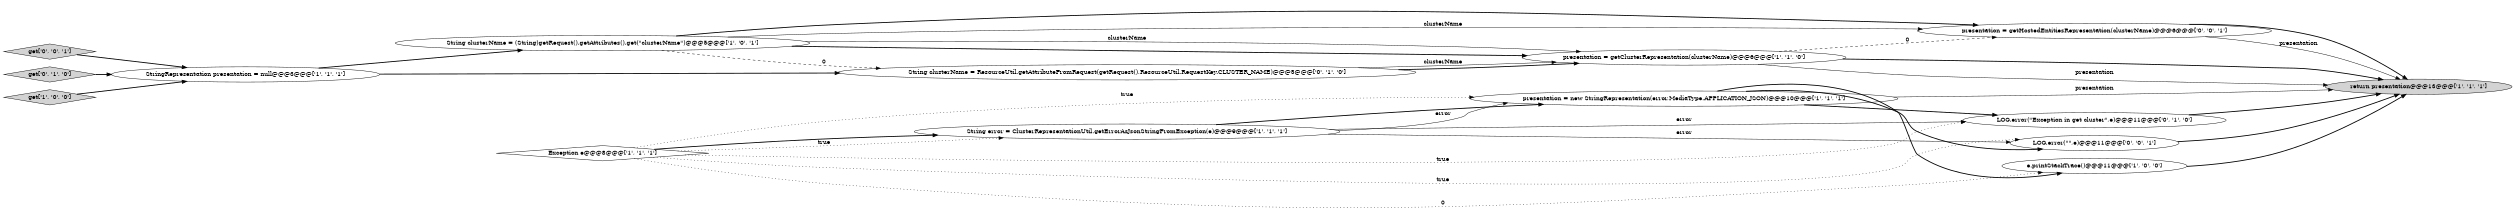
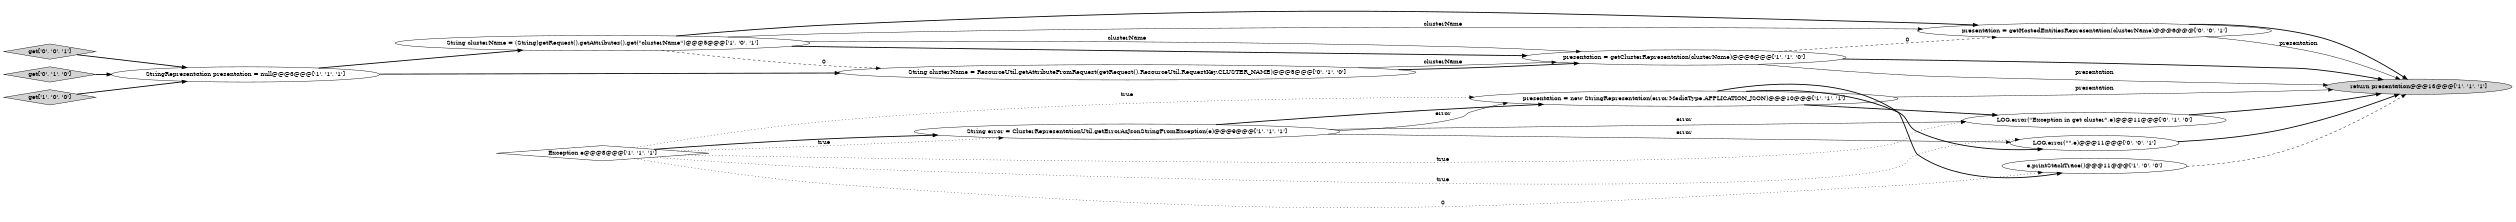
(2299, 146) -> (2299, 146)
